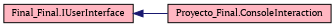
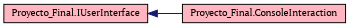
(69, 14) -> (76, 14)
